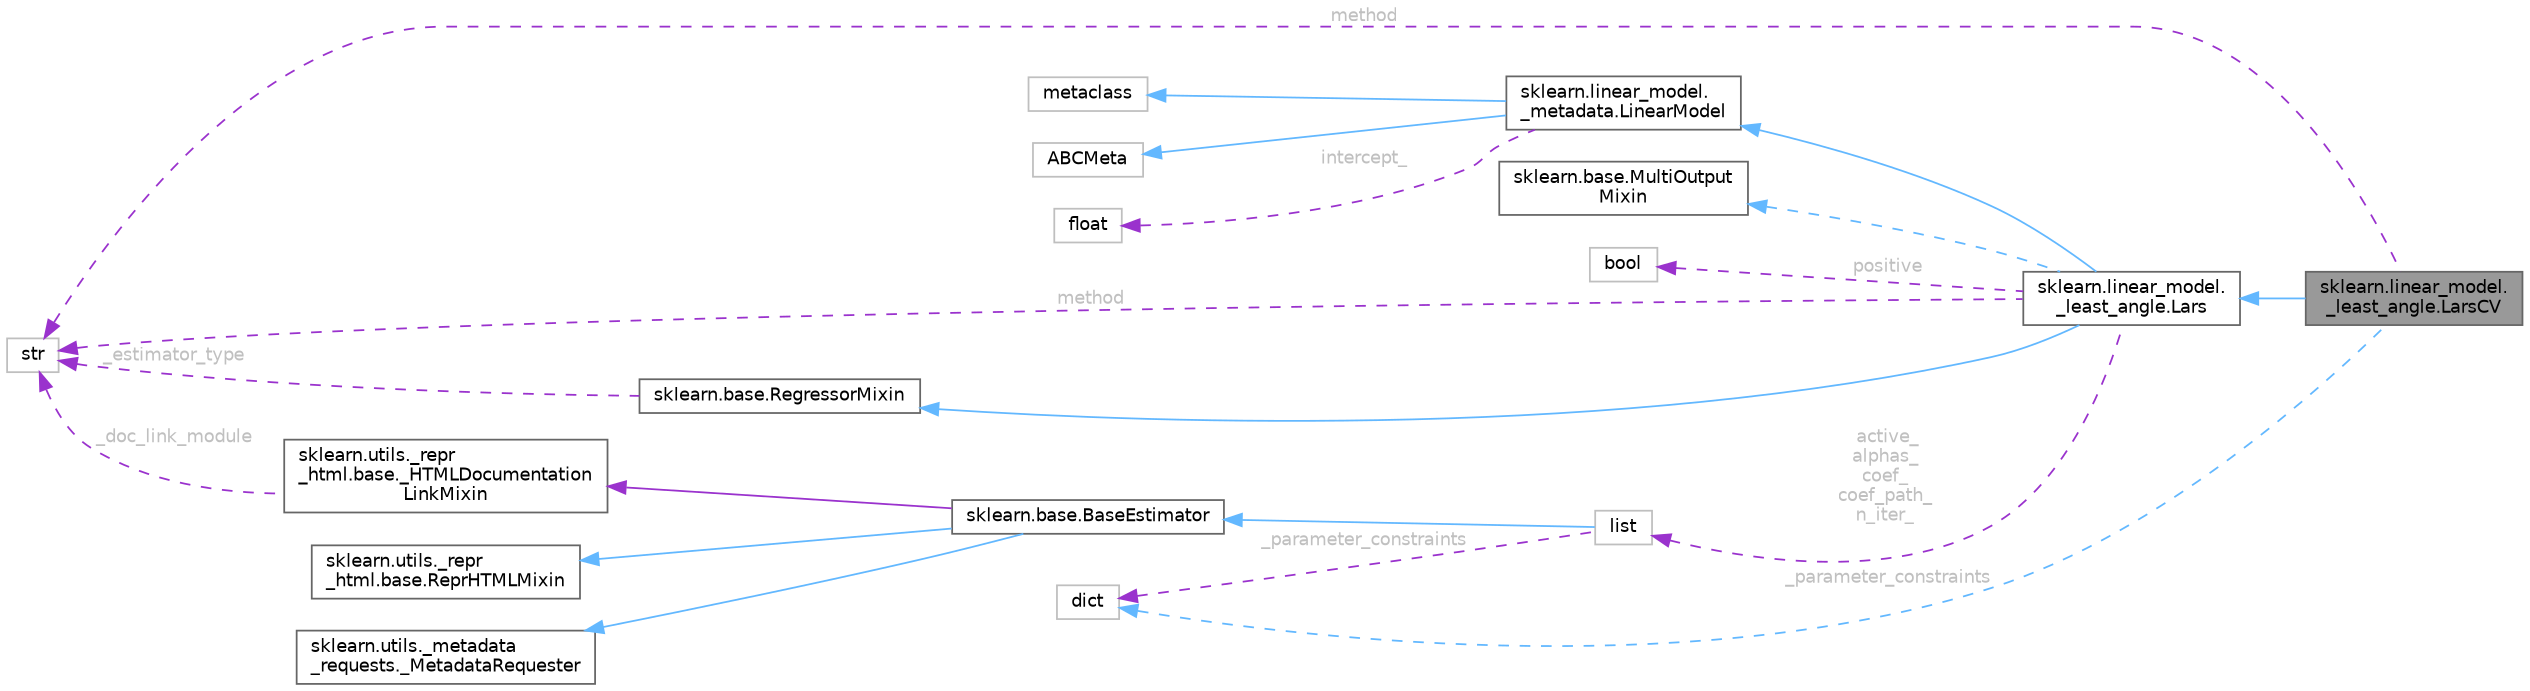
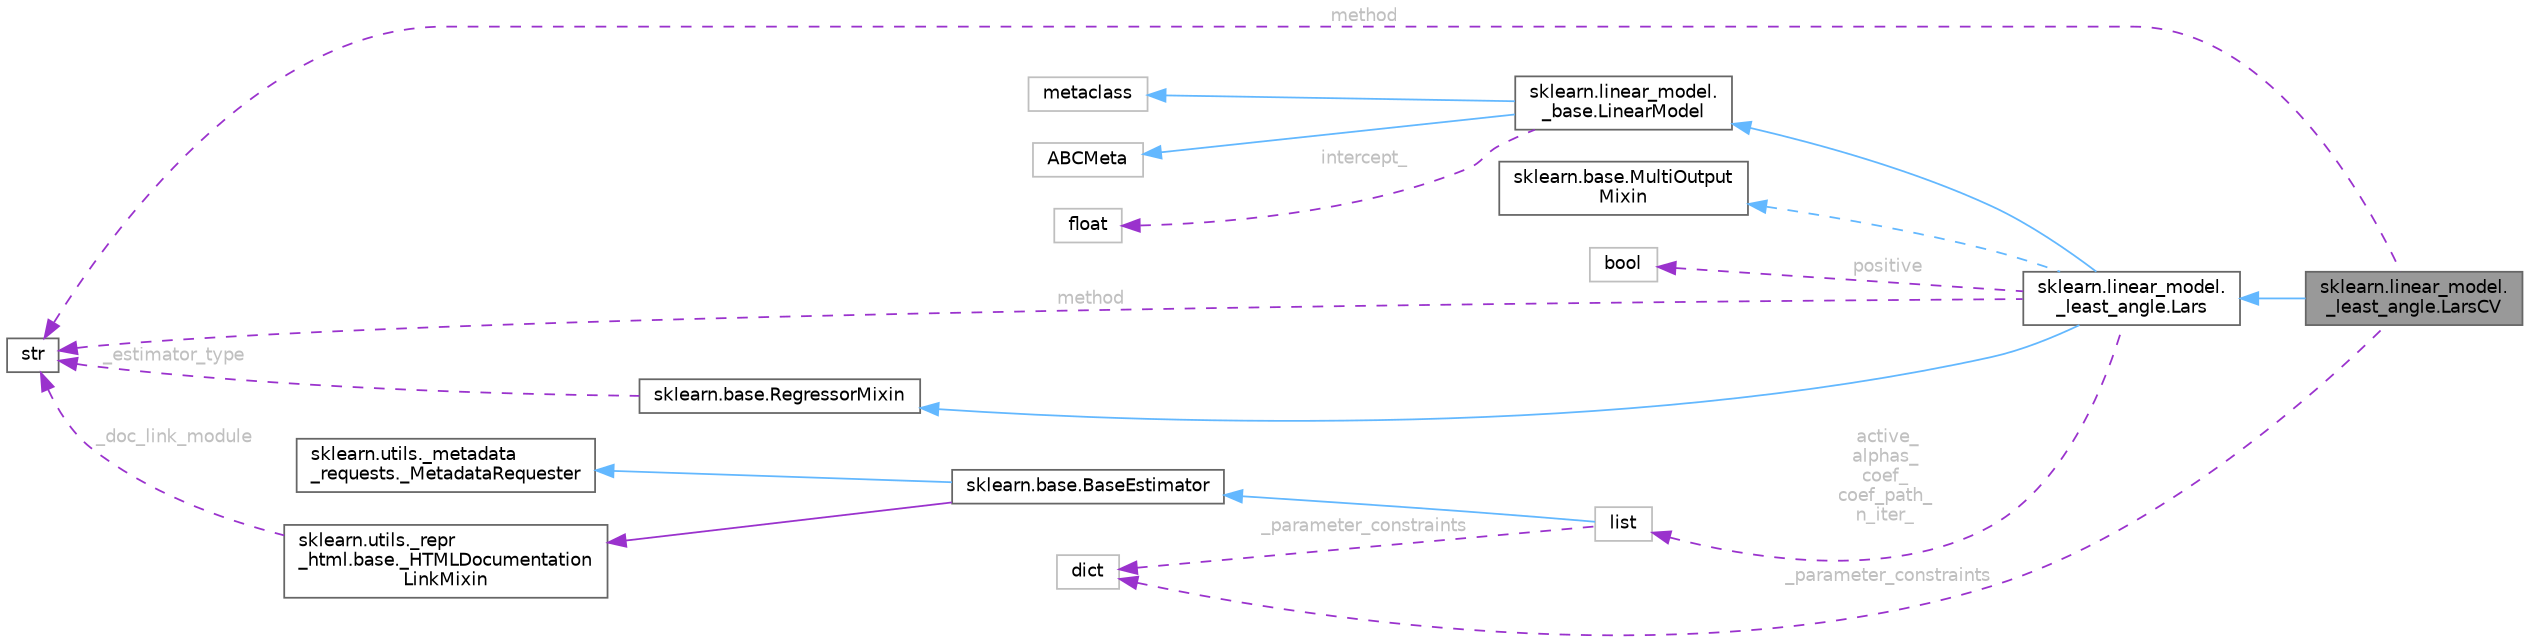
(1624, 103) -> (1624, 103)
(33, 355) -> (33, 355)
(446, 572) -> none
(1804, 628) -> (1802, 623)
